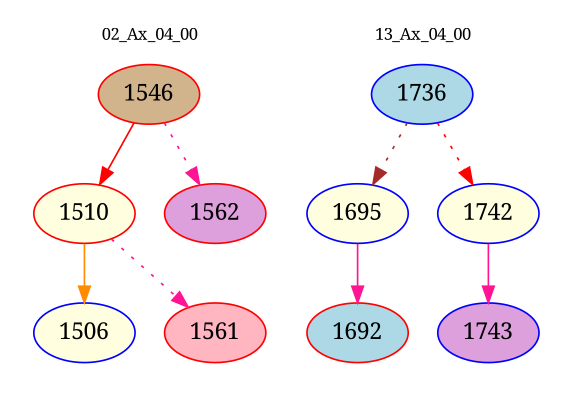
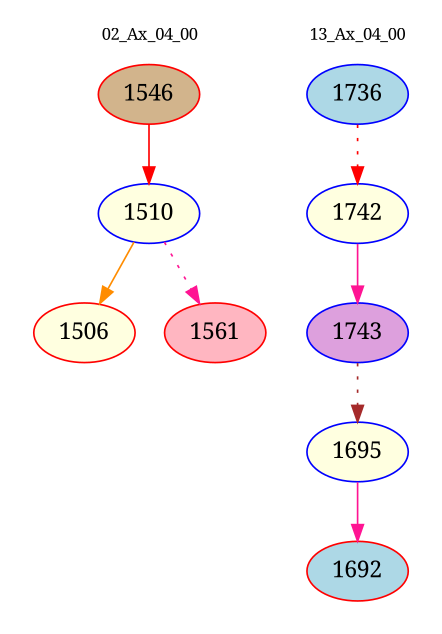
(394, 146) -> (358, 384)
(84, 214) -> (149, 214)
(215, 214) -> none
(84, 333) -> (84, 333)
